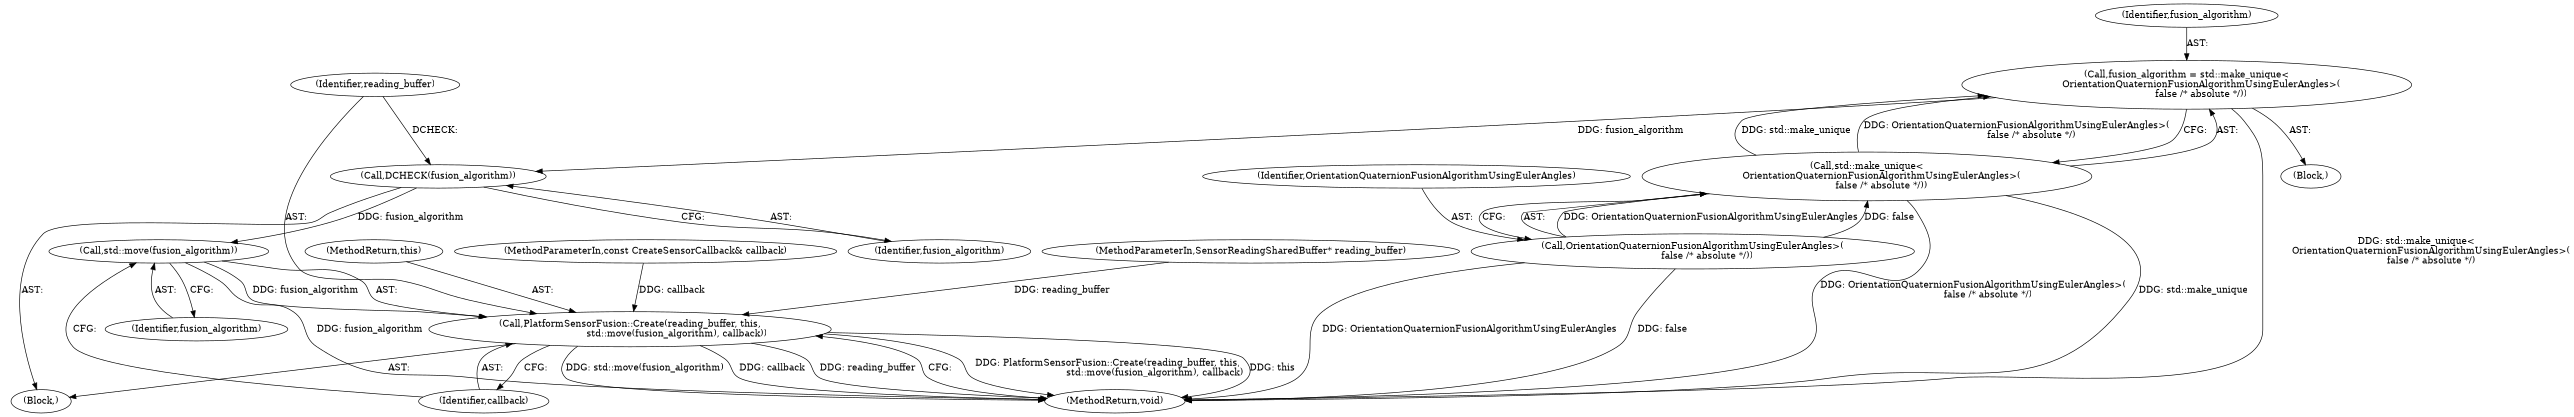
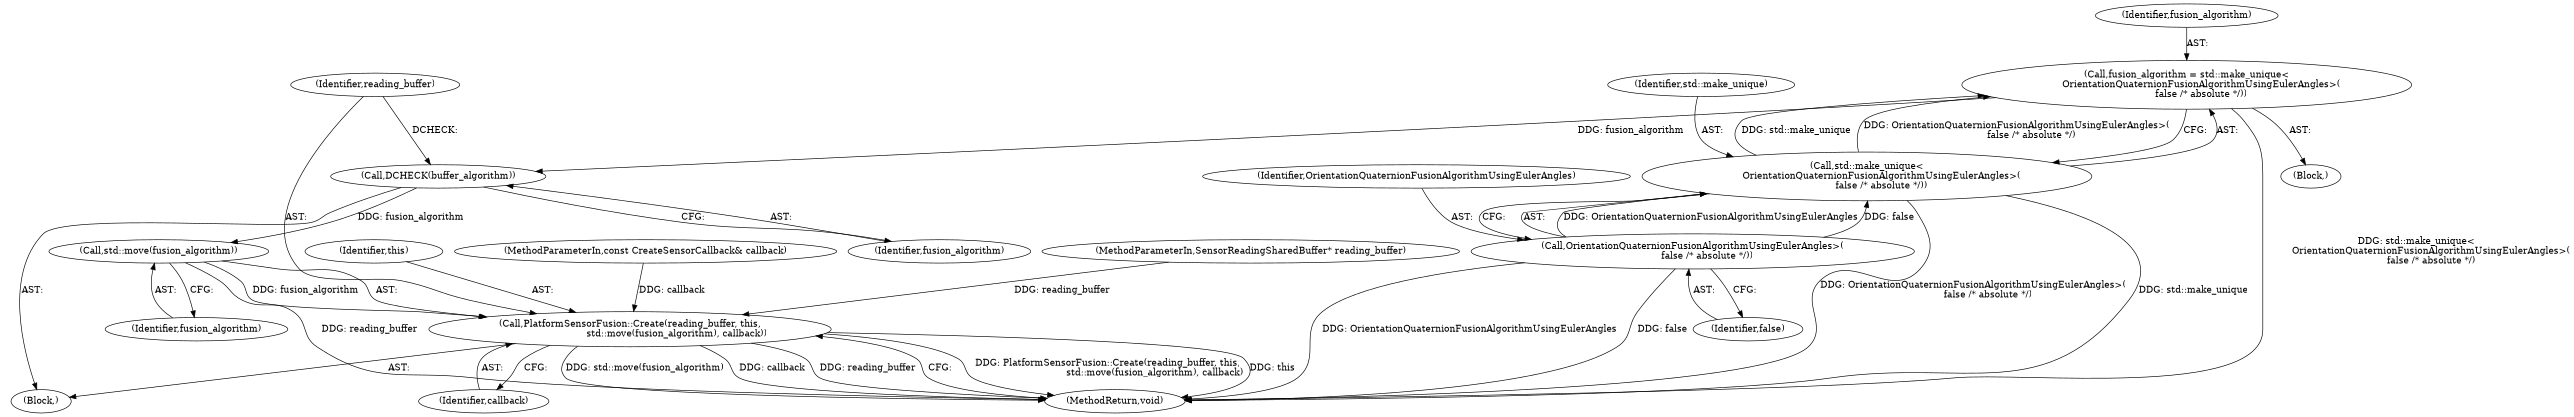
none -> (1701, 85)
(438, 176) -> (438, 176)
(374, 251) -> (374, 251)
(370, 329) -> (370, 329)
none -> (1748, 329)
(190, 376) -> none
